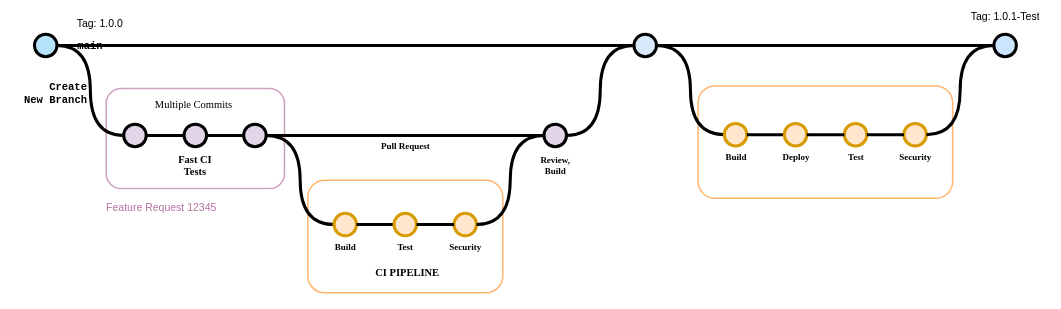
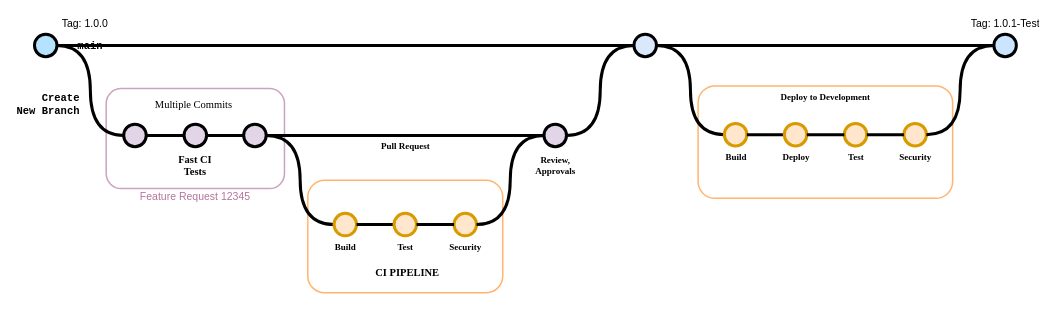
(1005, 15) -> (1005, 23)
(100, 23) -> (85, 23)
(56, 93) -> (49, 105)
none -> (826, 97)
(556, 165) -> (556, 165)
(162, 207) -> (195, 196)
